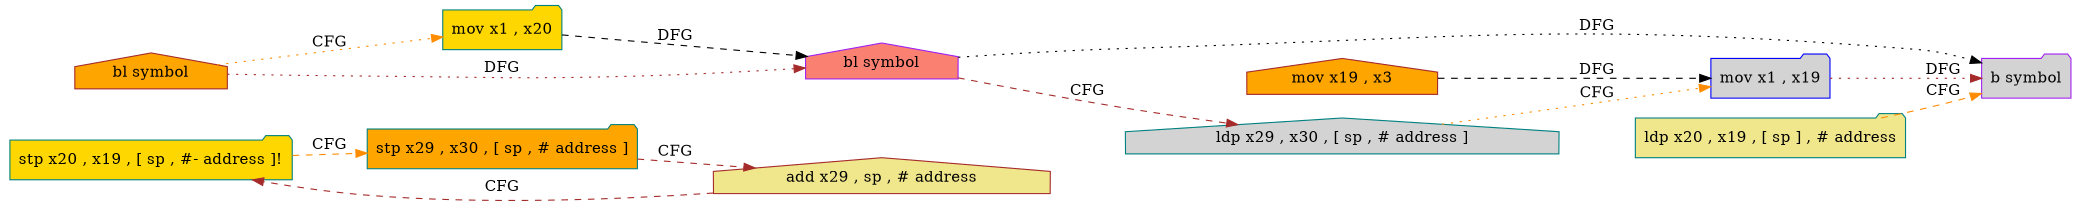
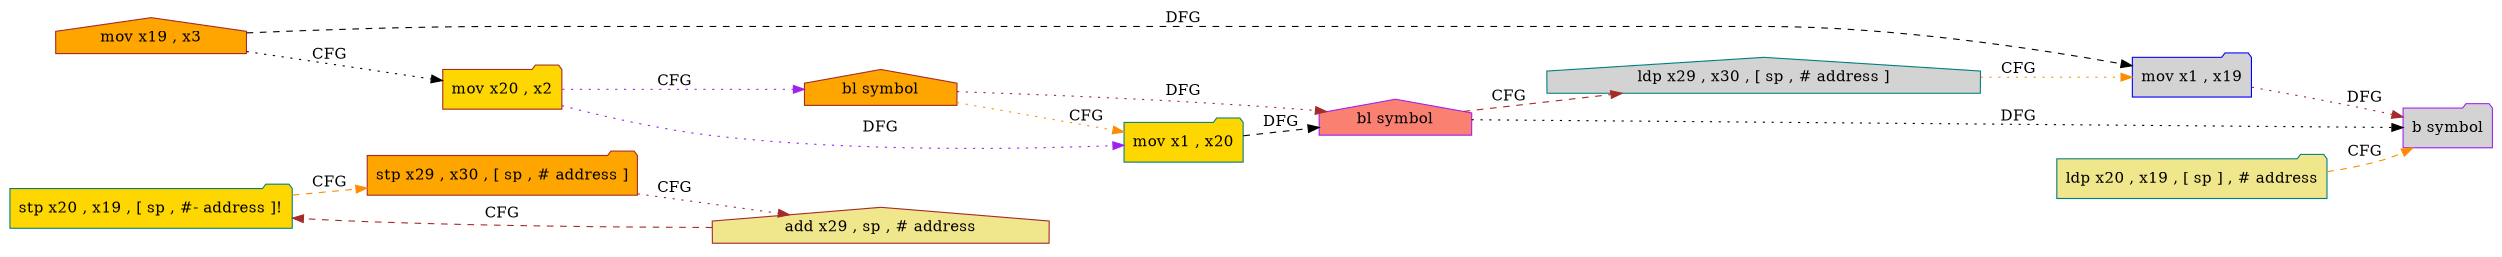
none -> (502, 89)
(502, 149) -> (502, 175)
(691, 163) -> (708, 204)
